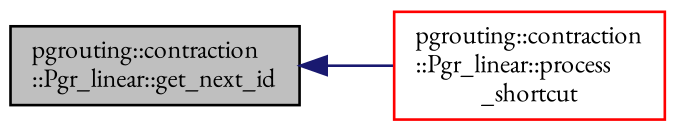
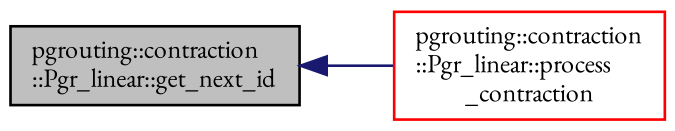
(529, 66) -> (529, 66)
